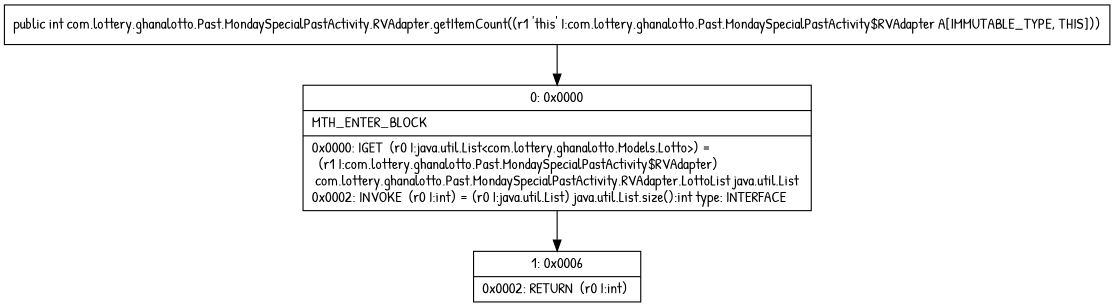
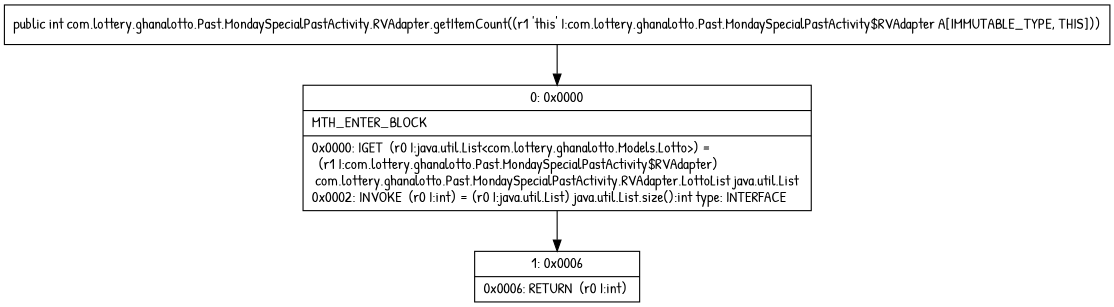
(557, 289) -> (557, 289)
